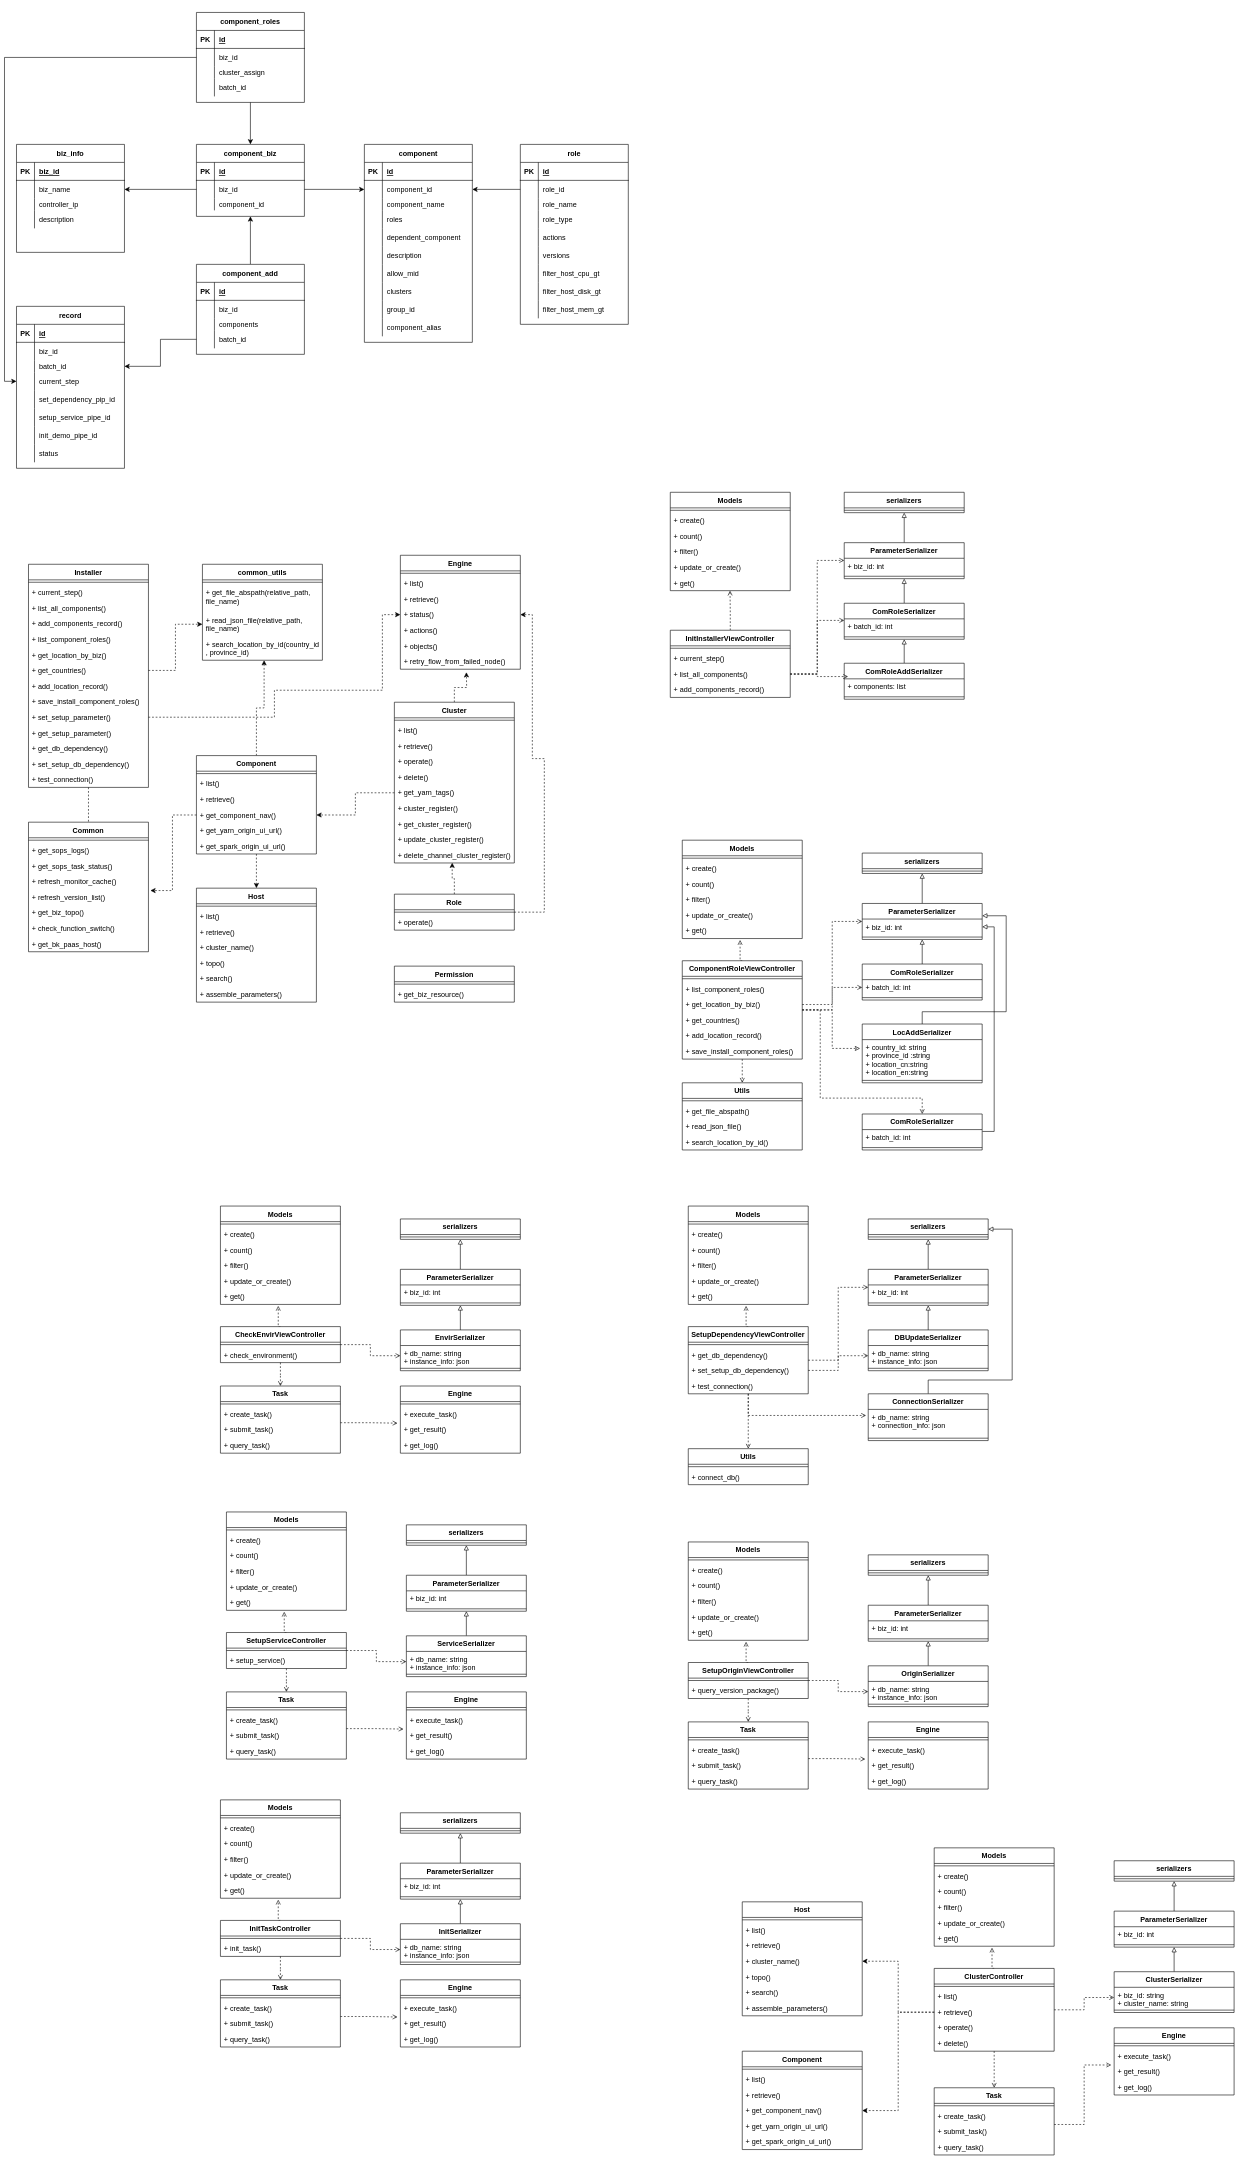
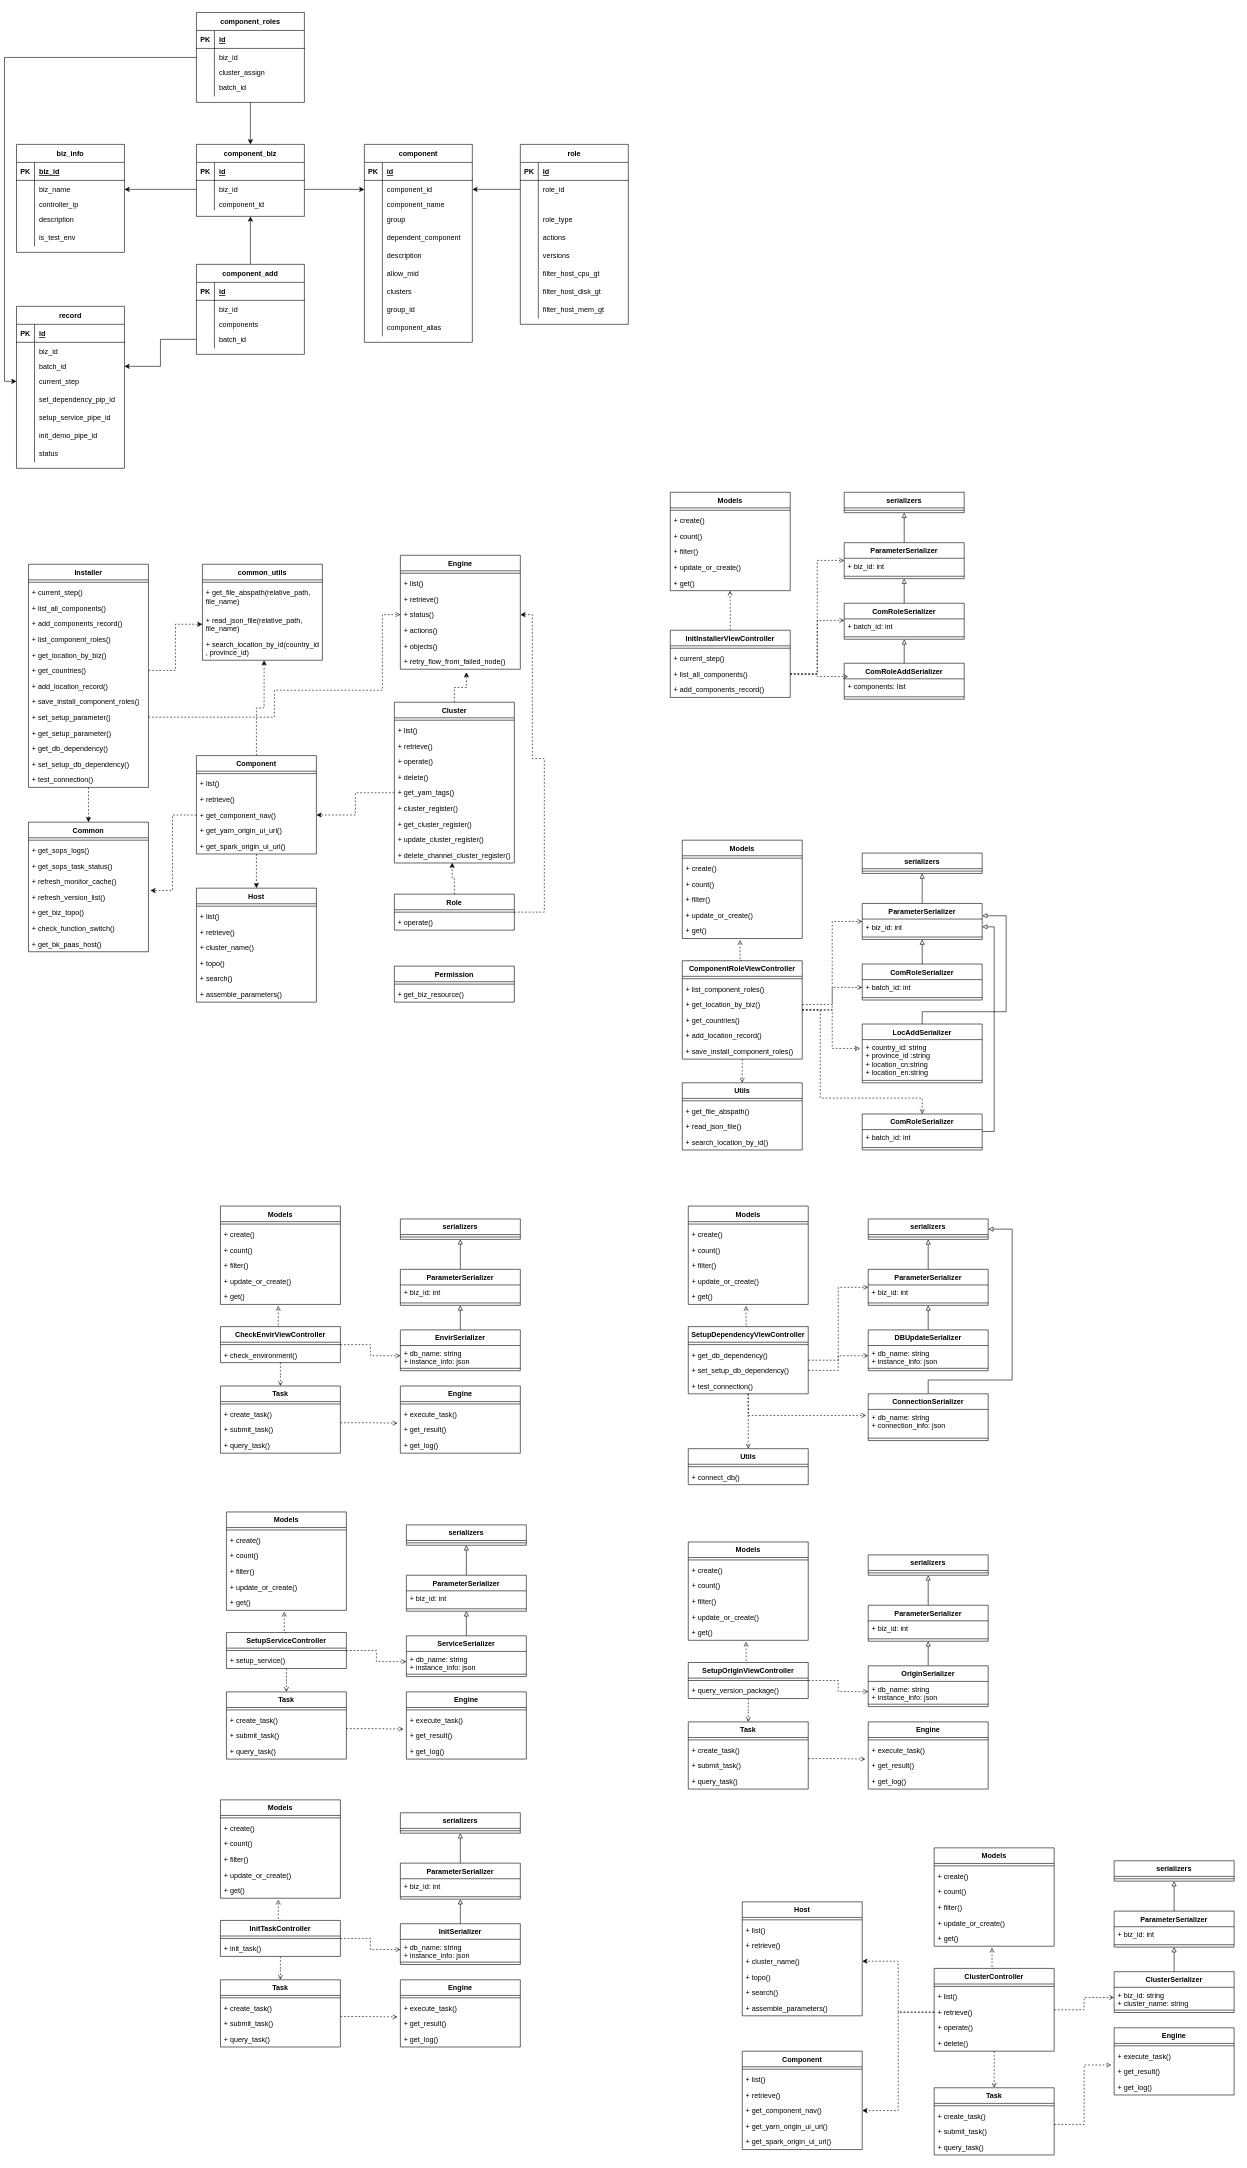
(584, 204) -> none
(396, 220) -> (397, 220)
none -> (80, 237)
(395, 615) -> (396, 615)
(89, 818) -> (89, 816)
